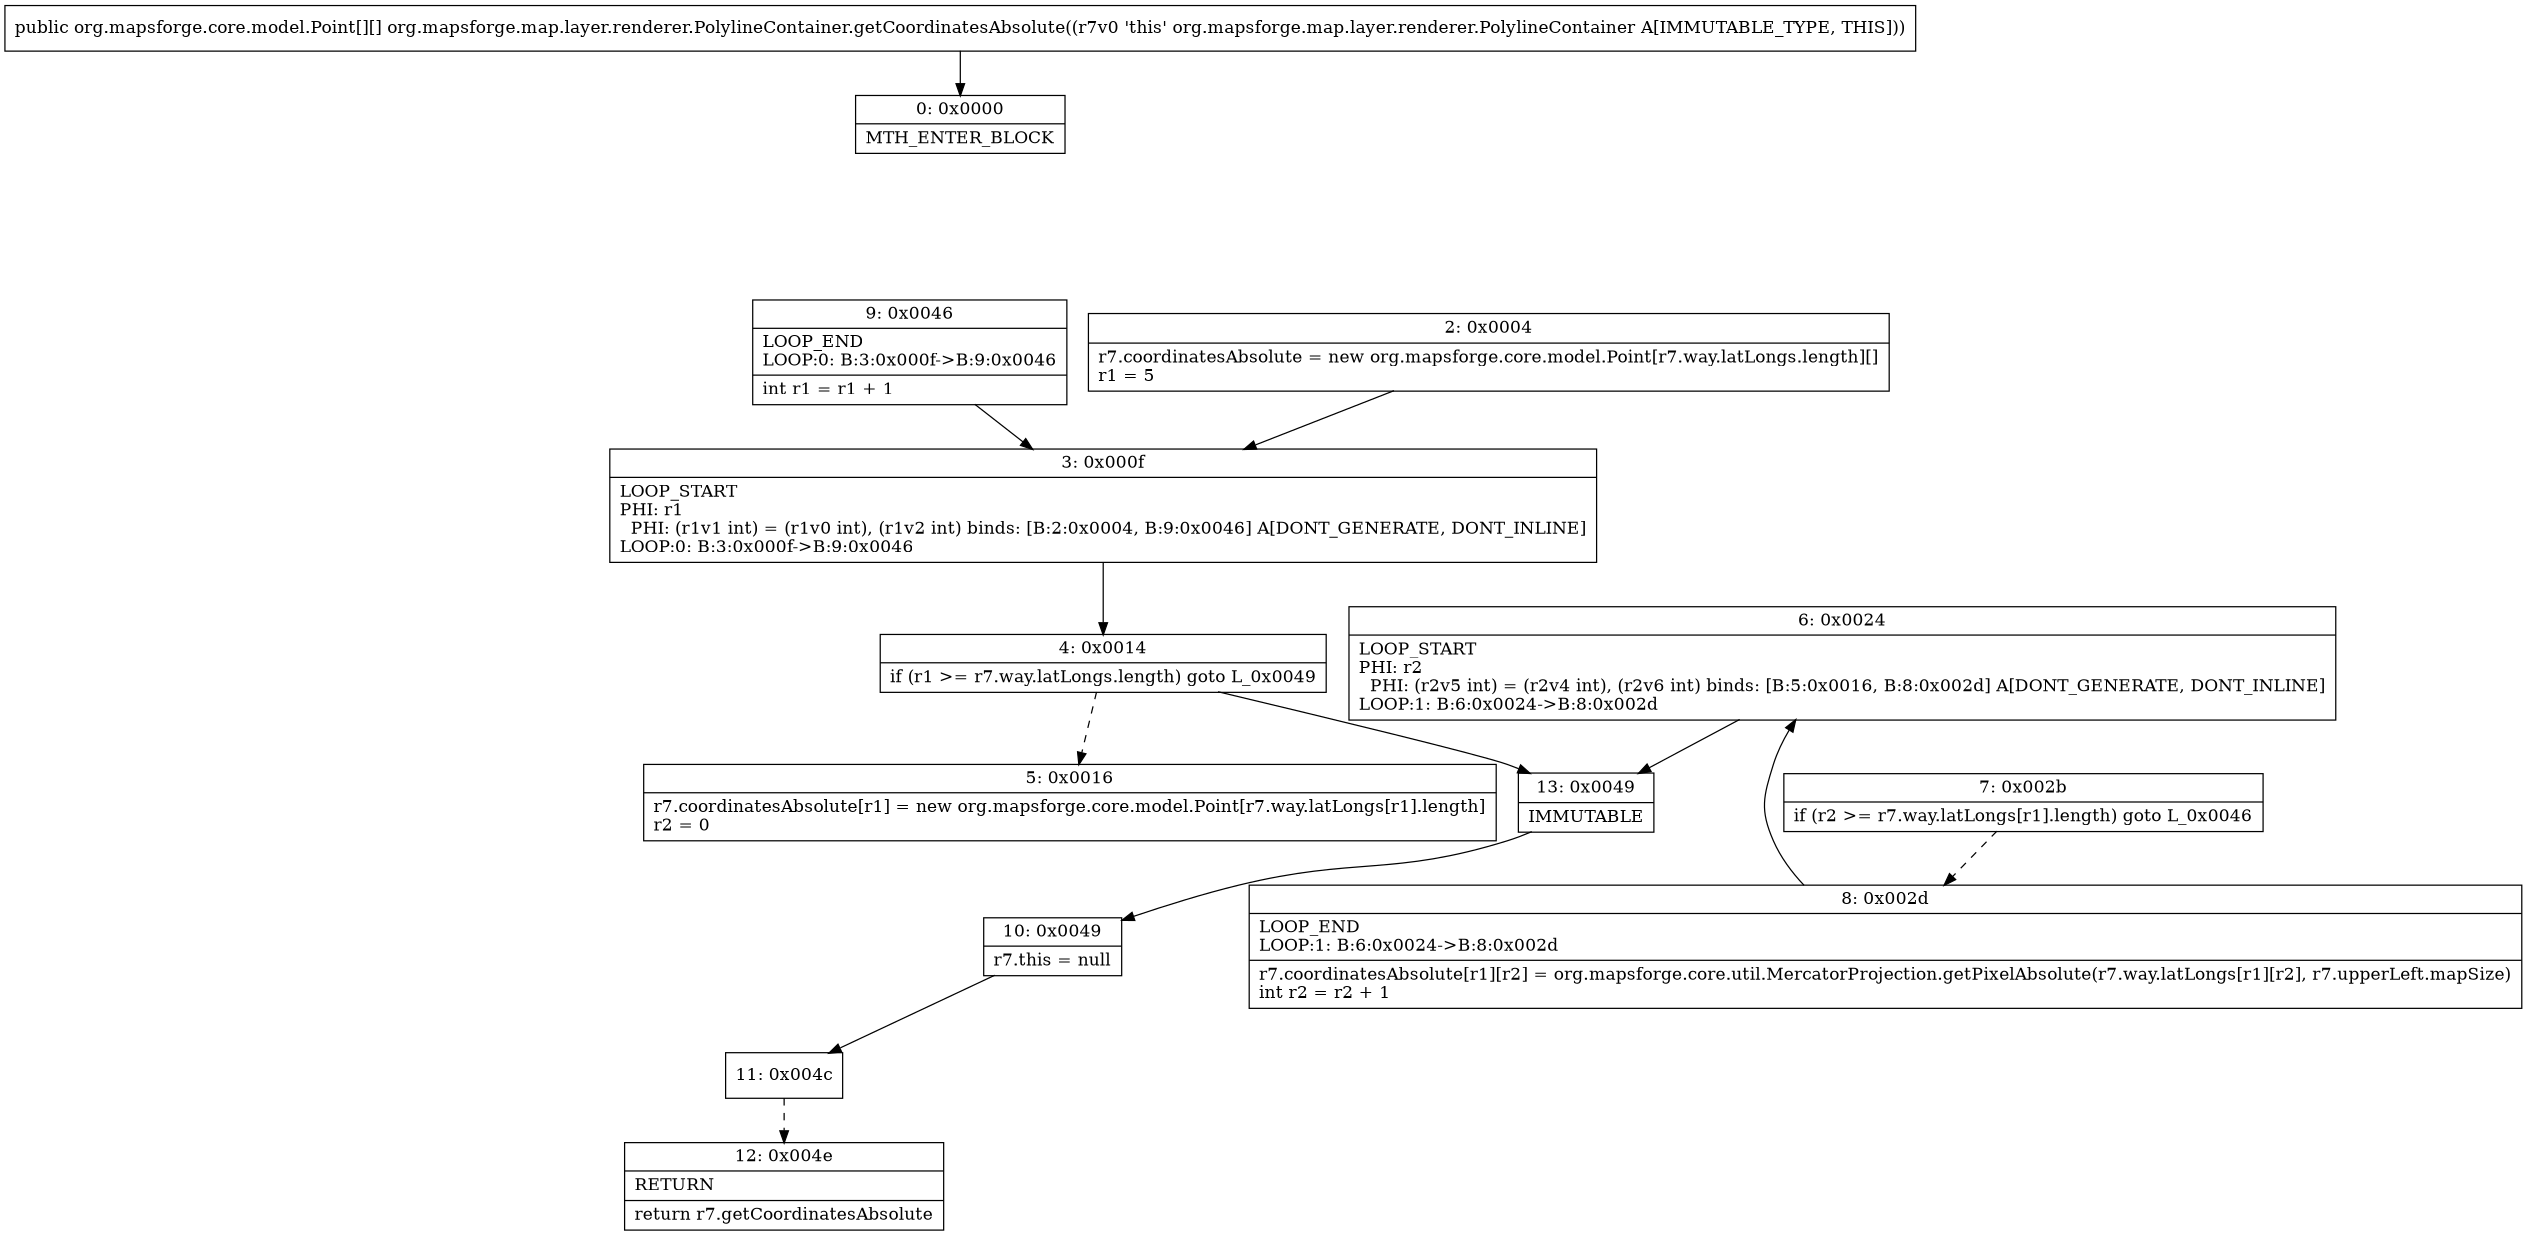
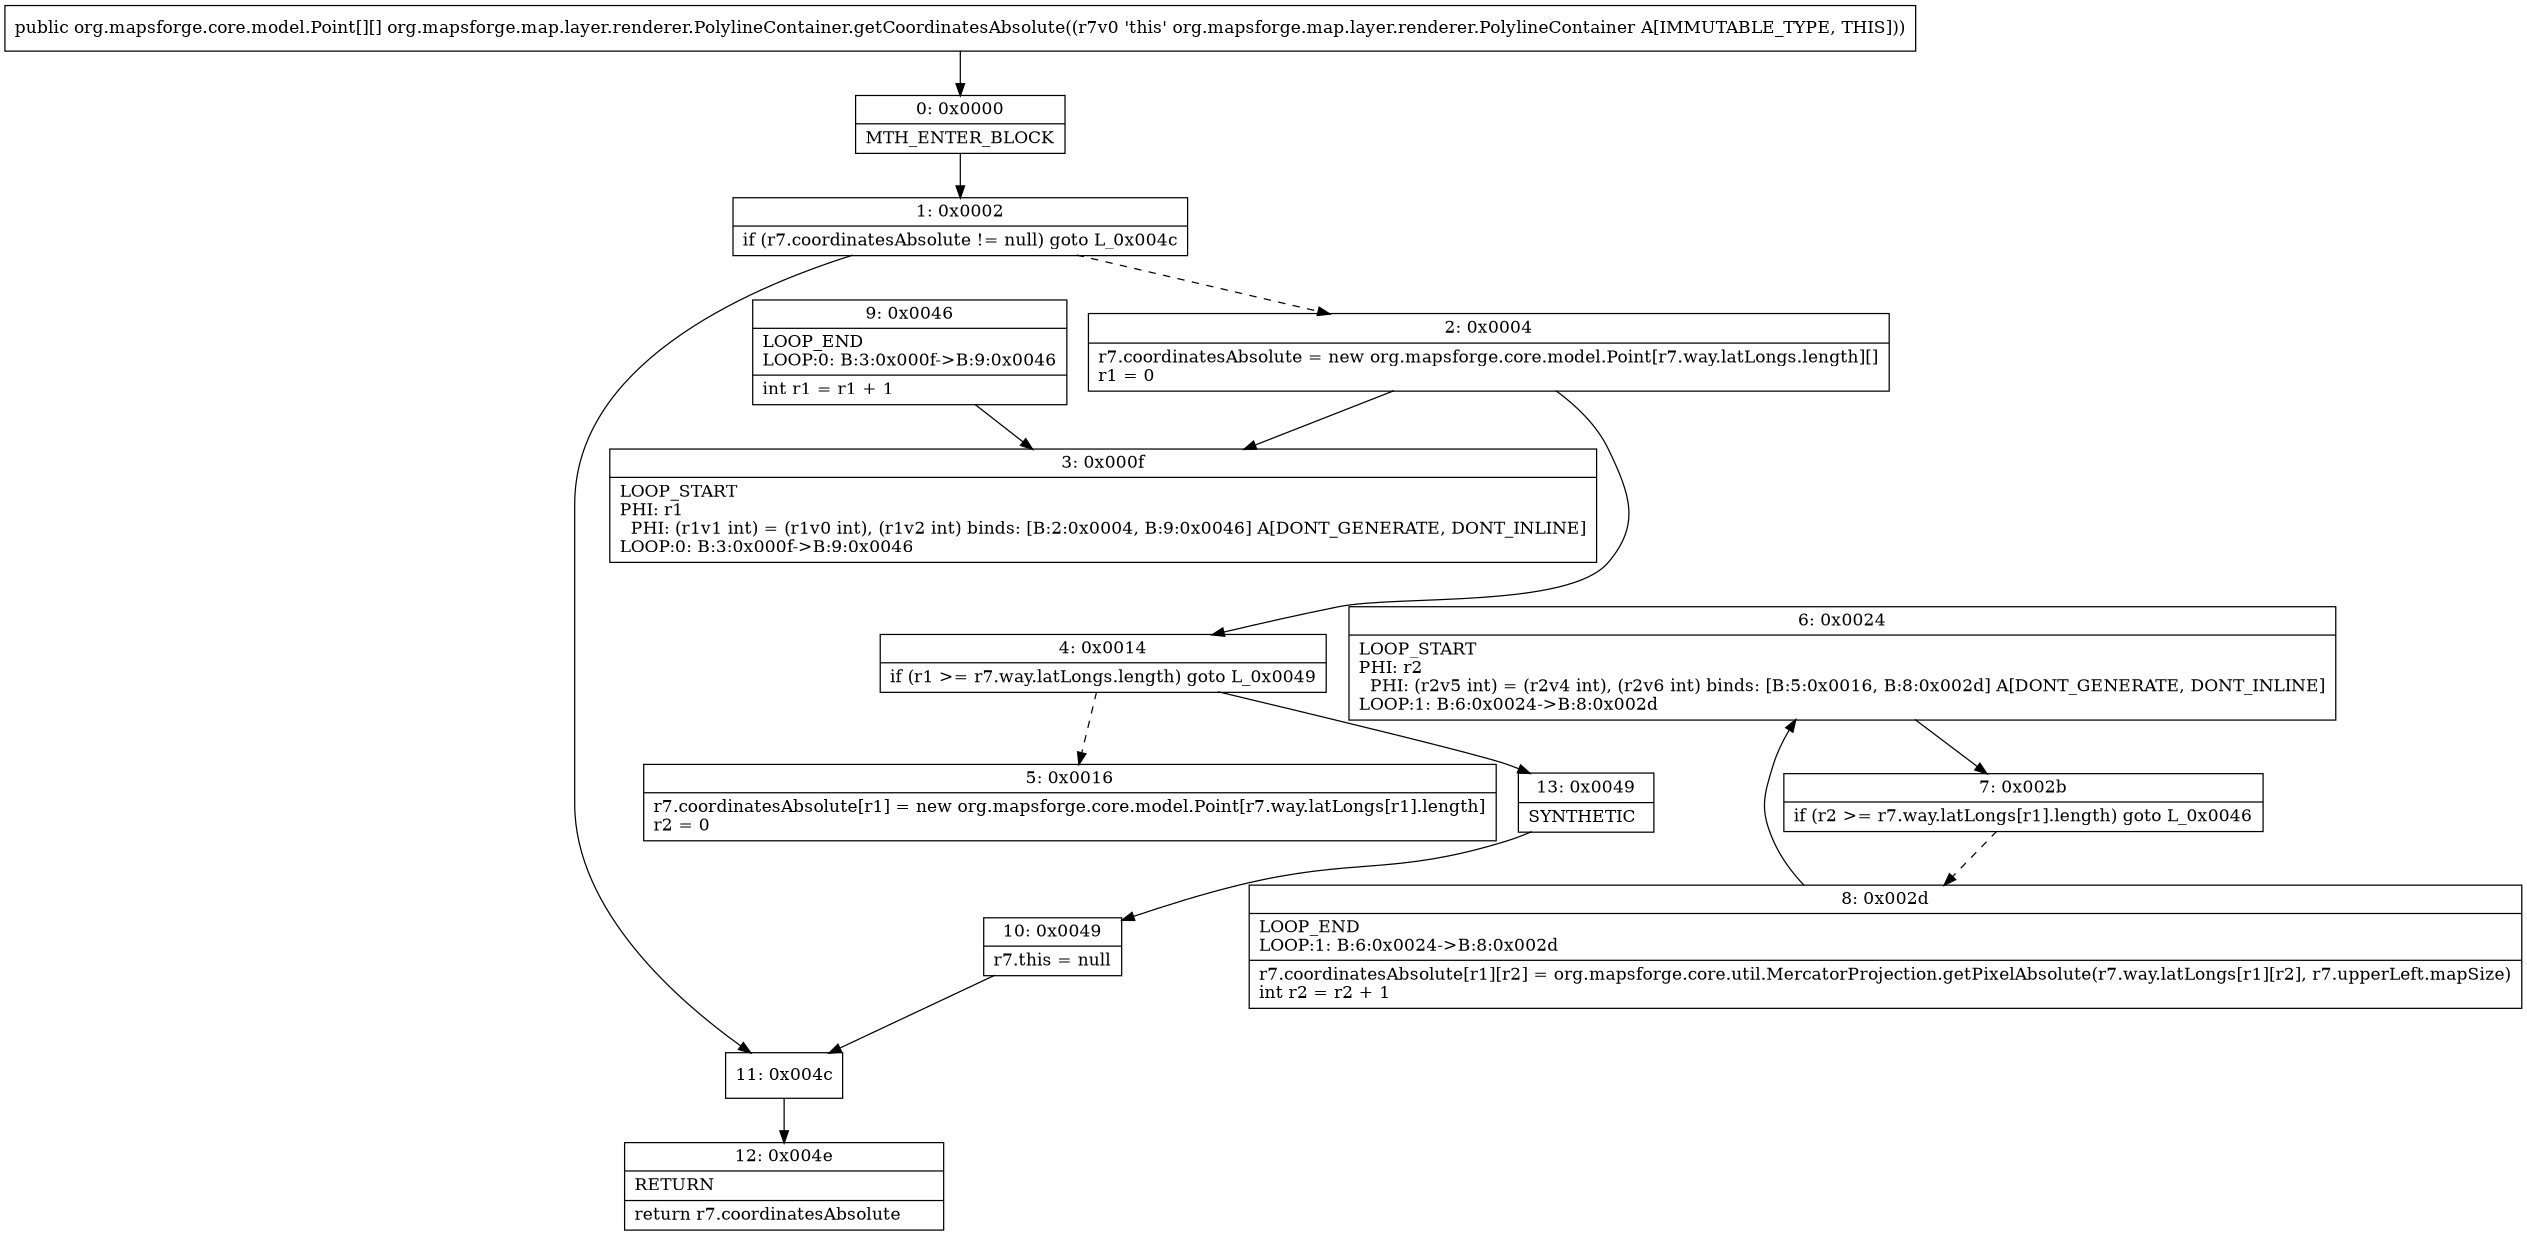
none -> (960, 227)
(1127, 376) -> (1127, 376)
(1103, 592) -> (1519, 594)
(1694, 744) -> (1946, 743)
(1586, 817) -> (1582, 817)
(784, 1114) -> (784, 1114)
(784, 1215) -> (768, 1215)
